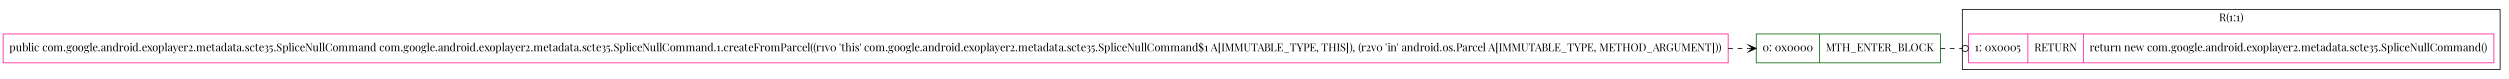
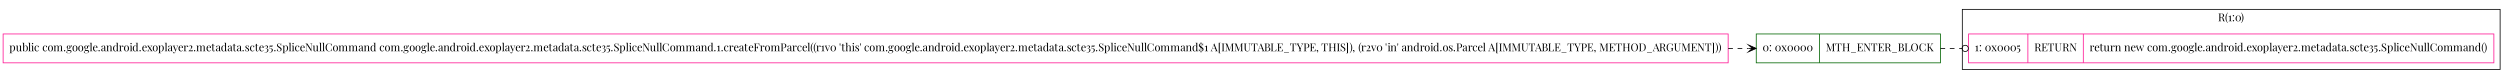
(2231, 18) -> (2231, 18)
